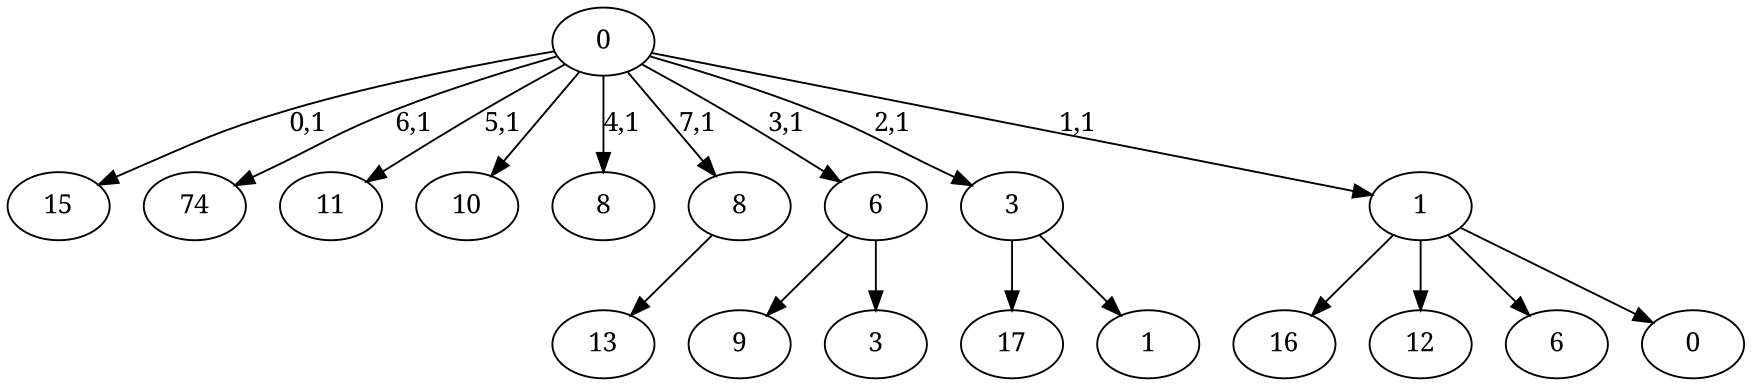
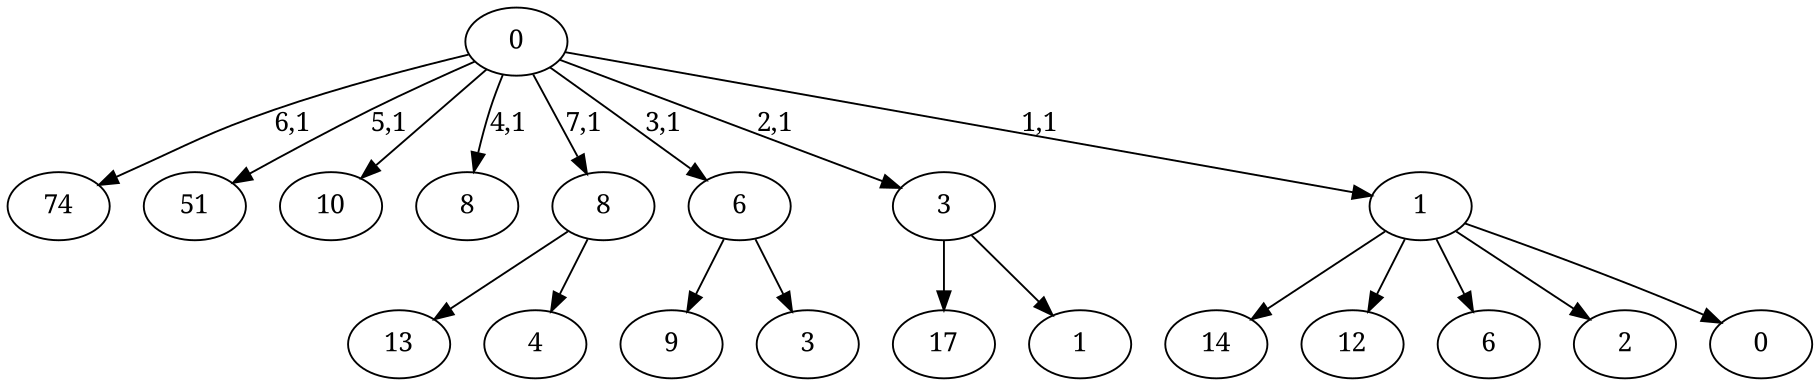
(59, 206) -> none
(331, 206) -> (195, 206)
none -> (535, 344)
(1284, 344) -> (1216, 344)
none -> (1625, 344)
